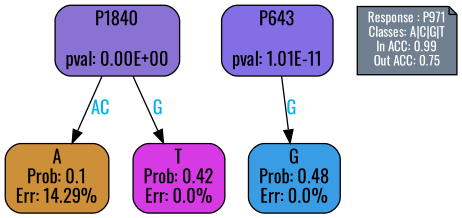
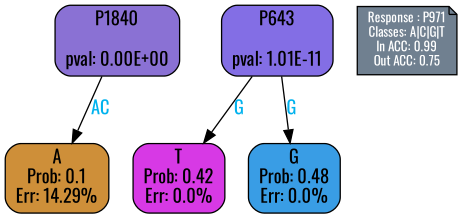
(146, 104) -> (232, 104)
